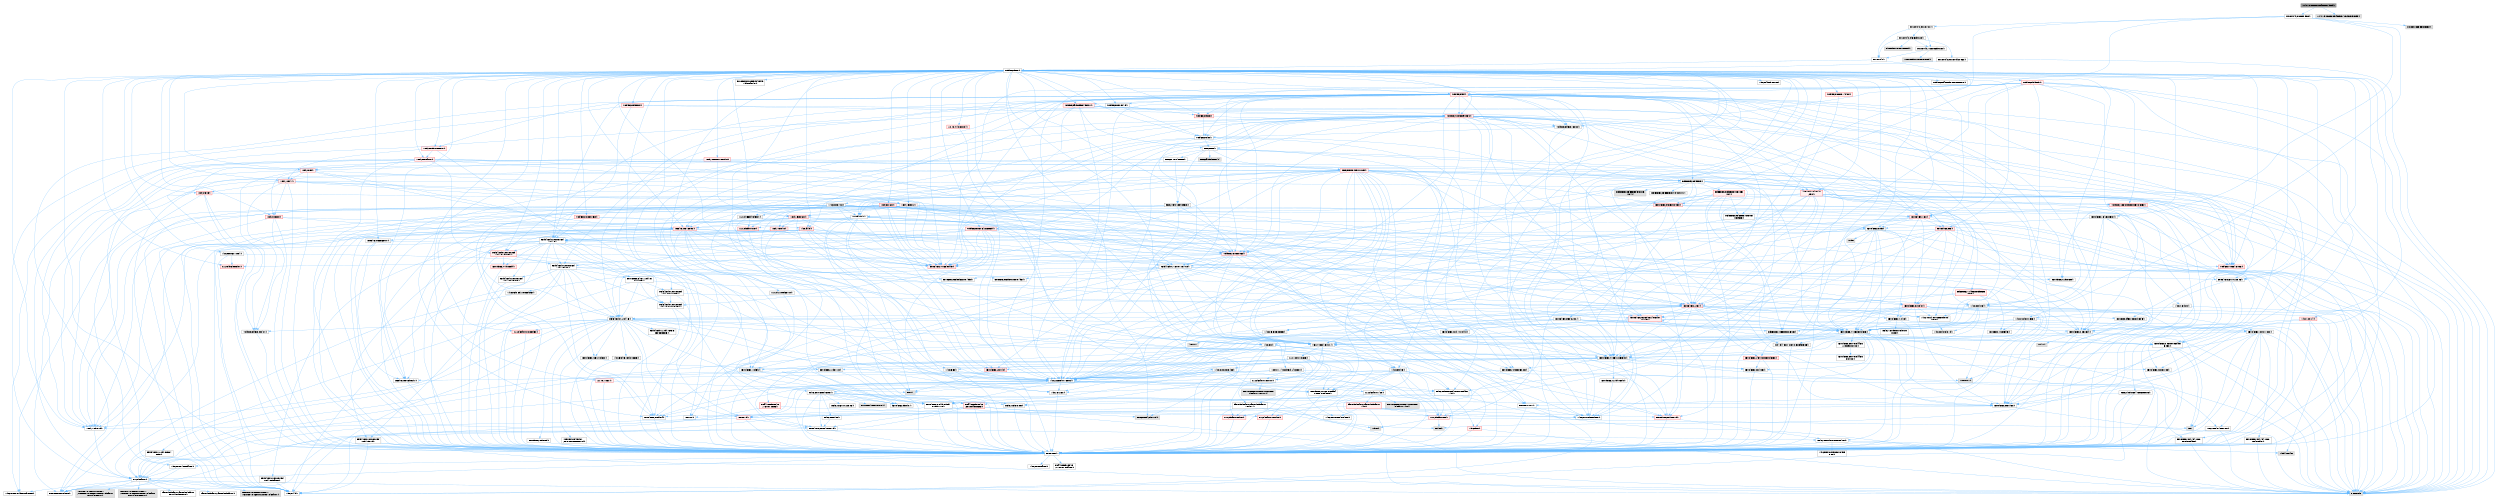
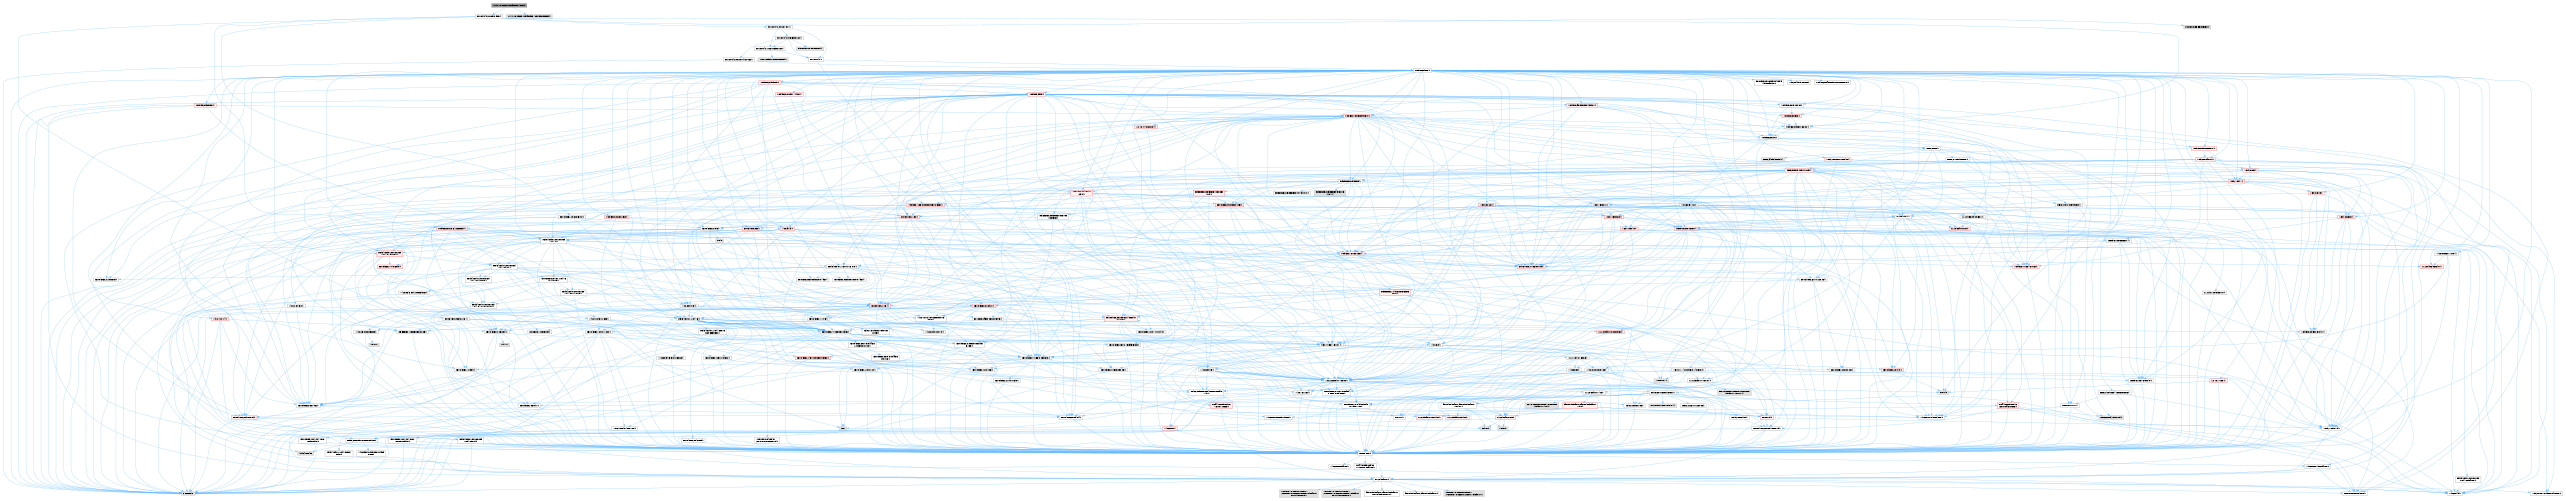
(1792, 345) -> (1124, 345)
(443, 393) -> none
